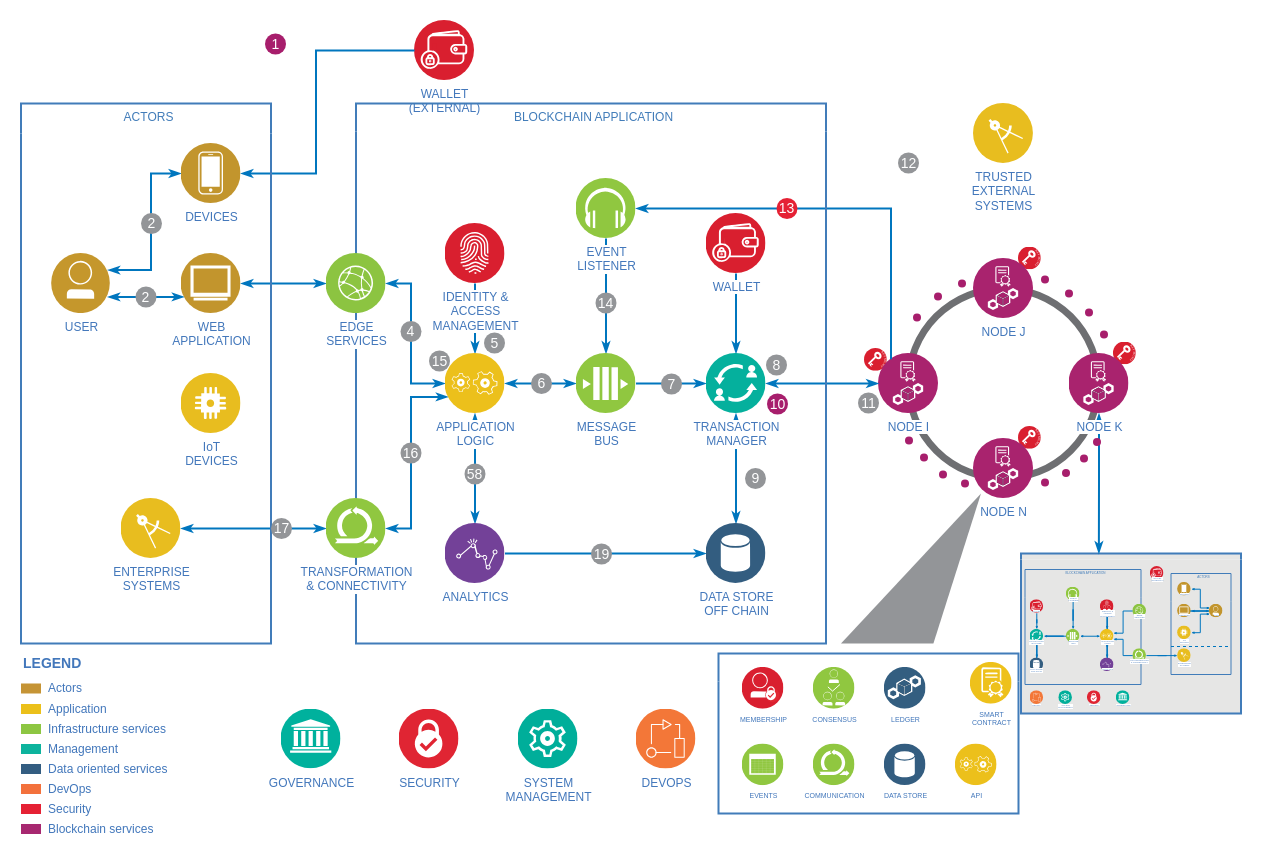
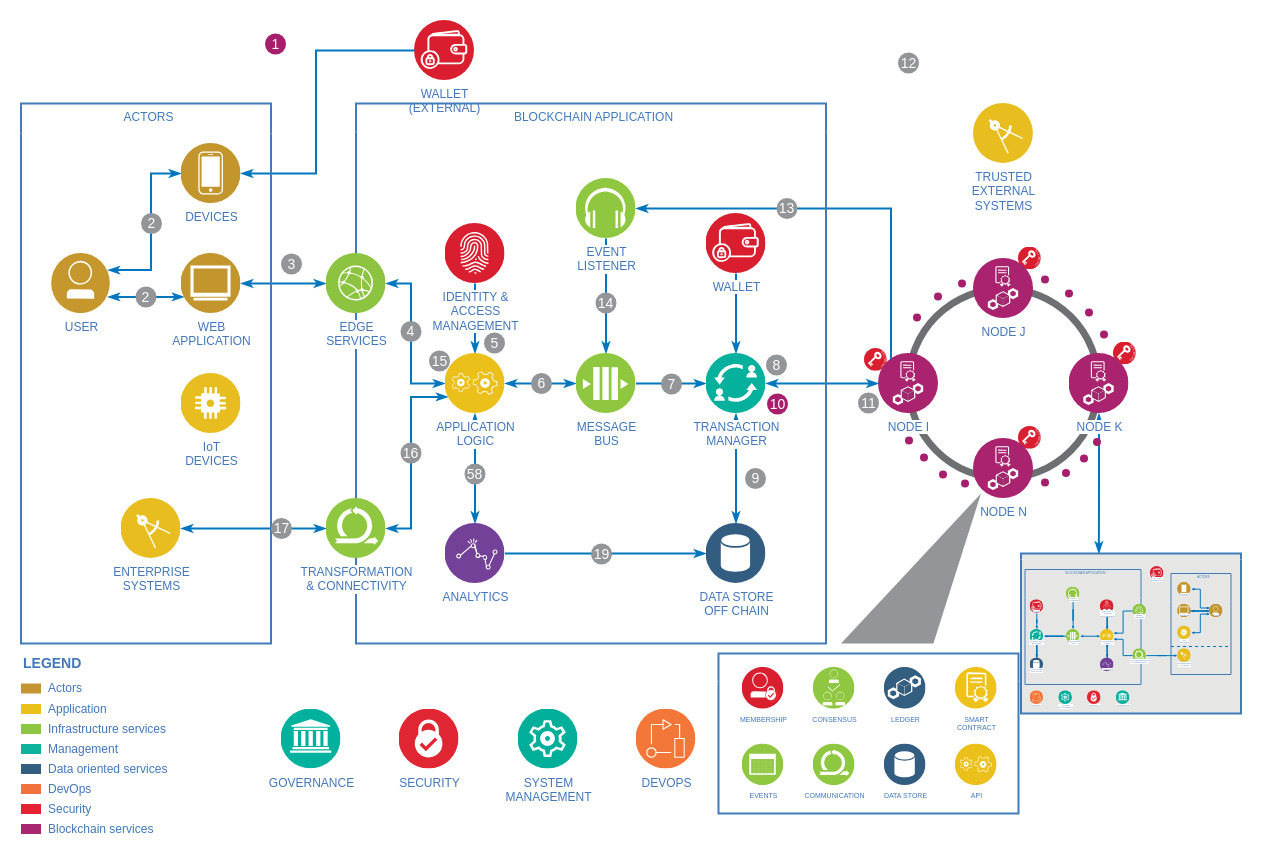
(909, 163) -> (909, 63)
(787, 209) -> (787, 209)
none -> (292, 264)
(991, 683) -> (976, 688)
